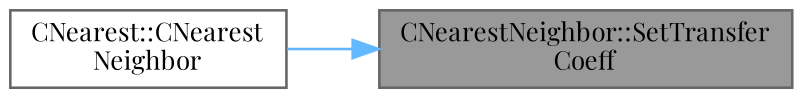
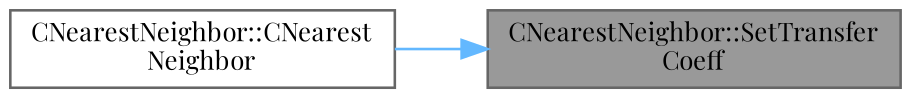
(148, 49) -> (203, 49)
